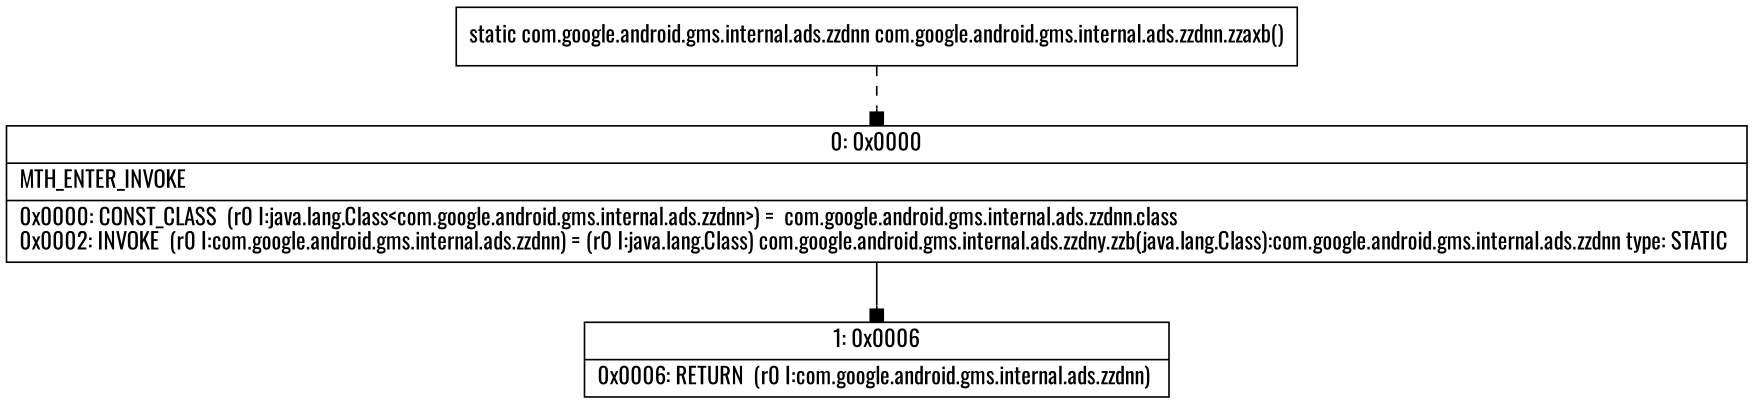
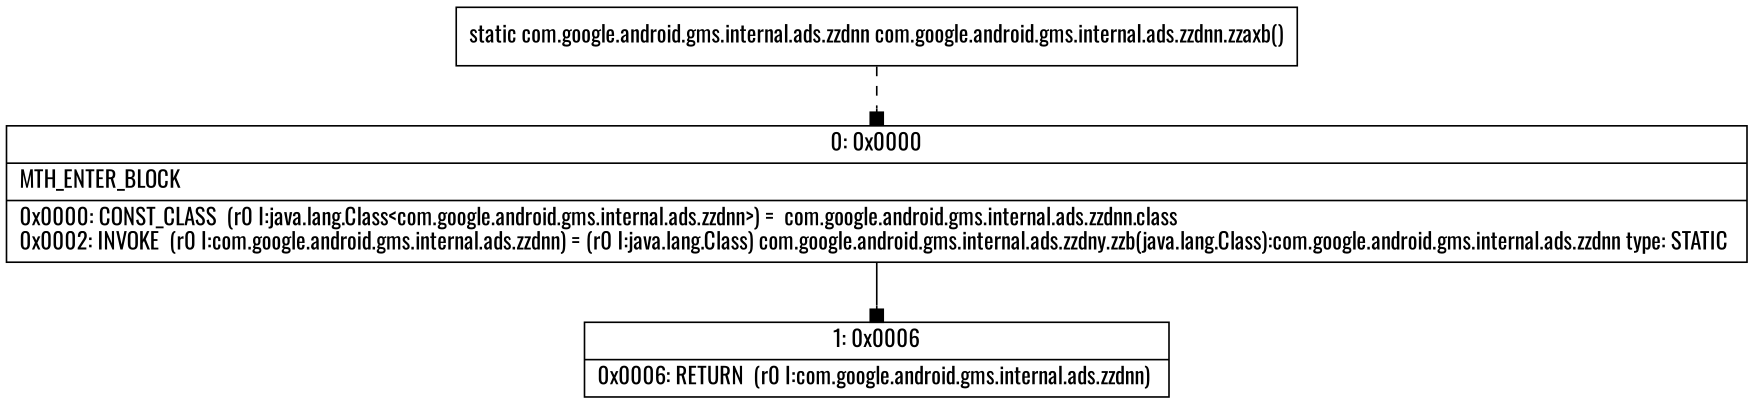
(103, 181) -> (101, 181)
